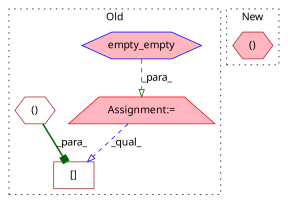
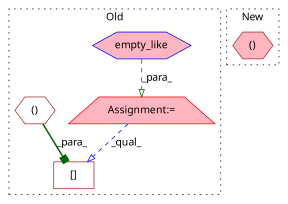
(142, 45) -> (142, 45)
